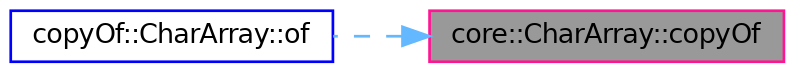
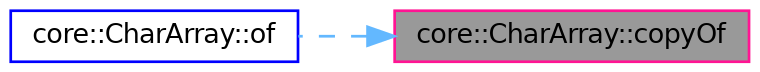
(172, 36) -> (154, 36)
